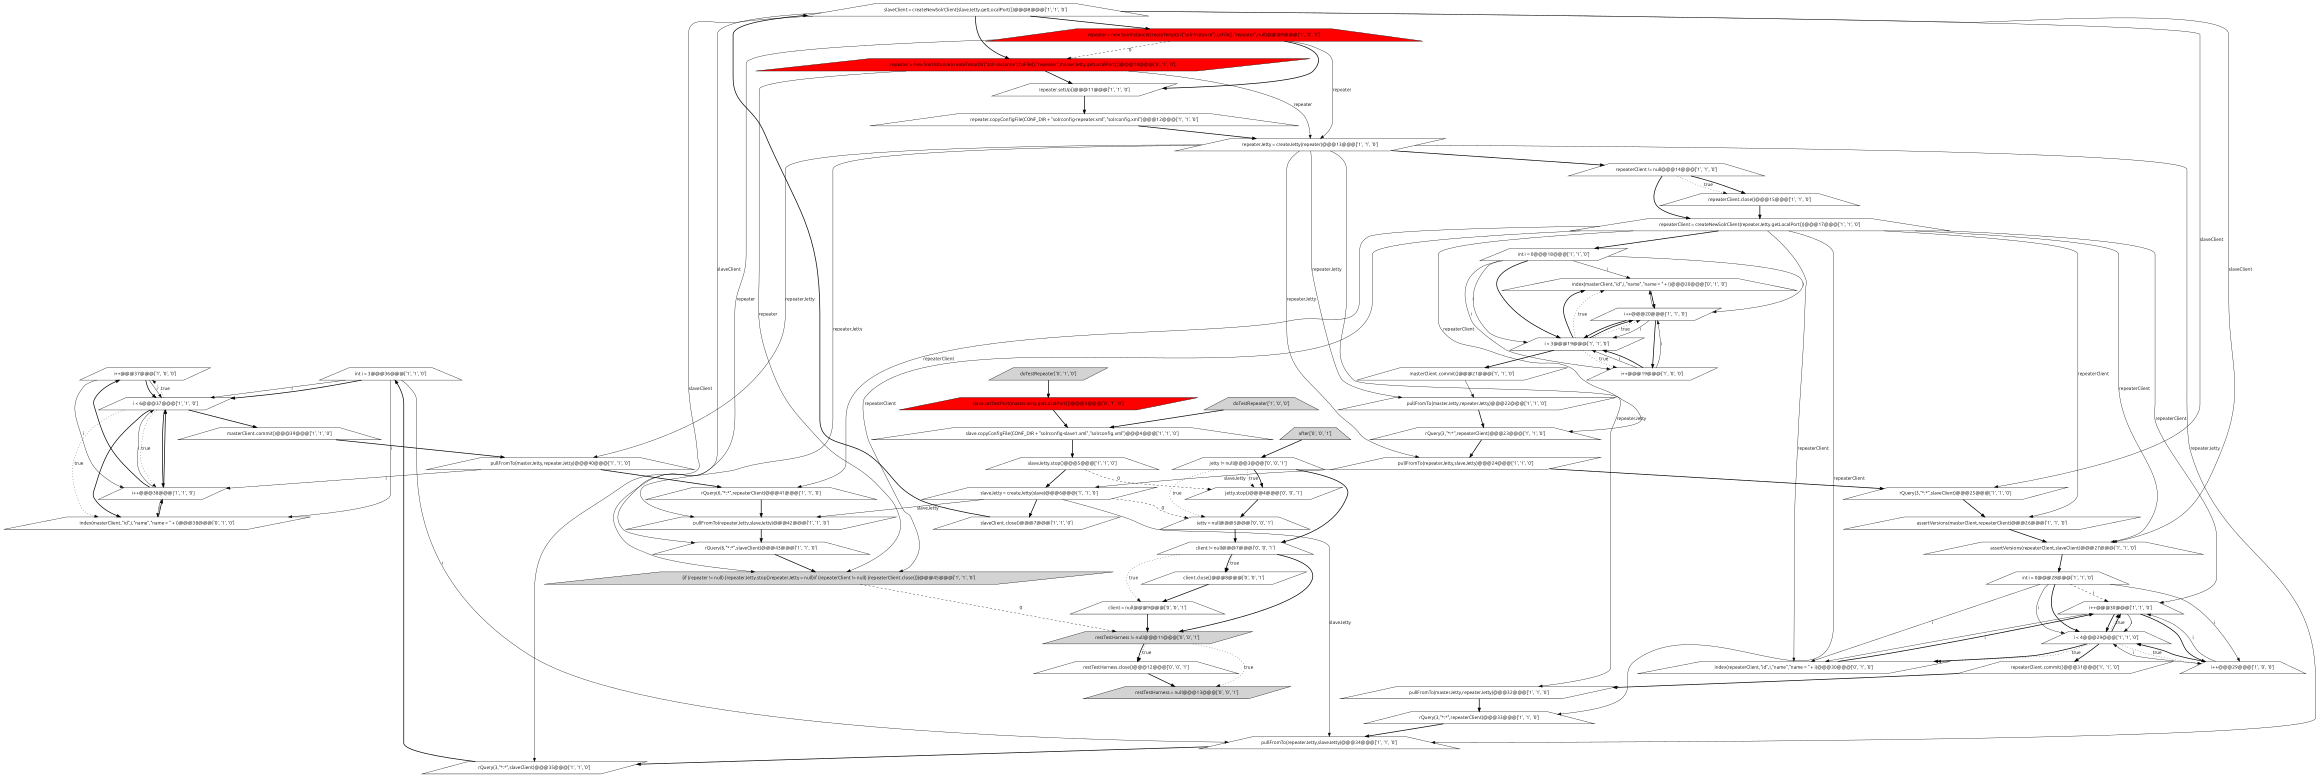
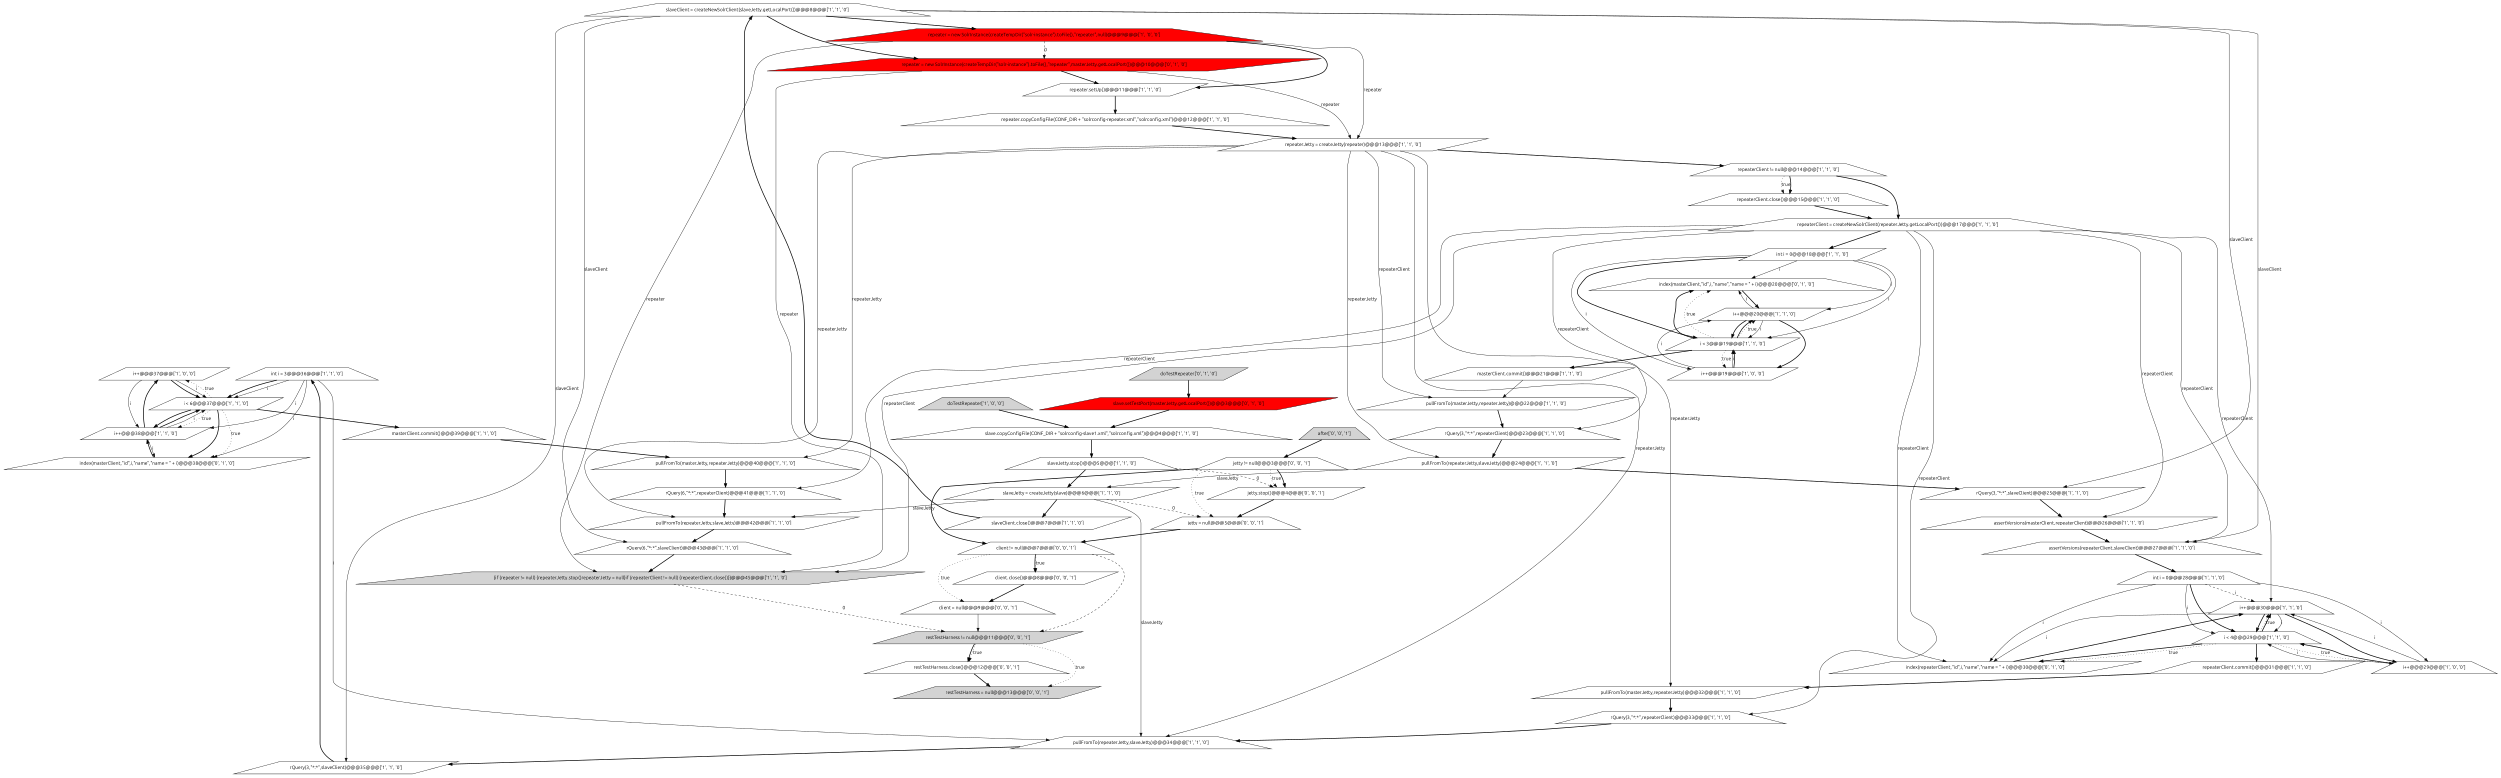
(1327, 269) -> (1394, 269)
(355, 479) -> (268, 418)
(1274, 606) -> (1108, 600)
(1147, 621) -> (978, 621)
